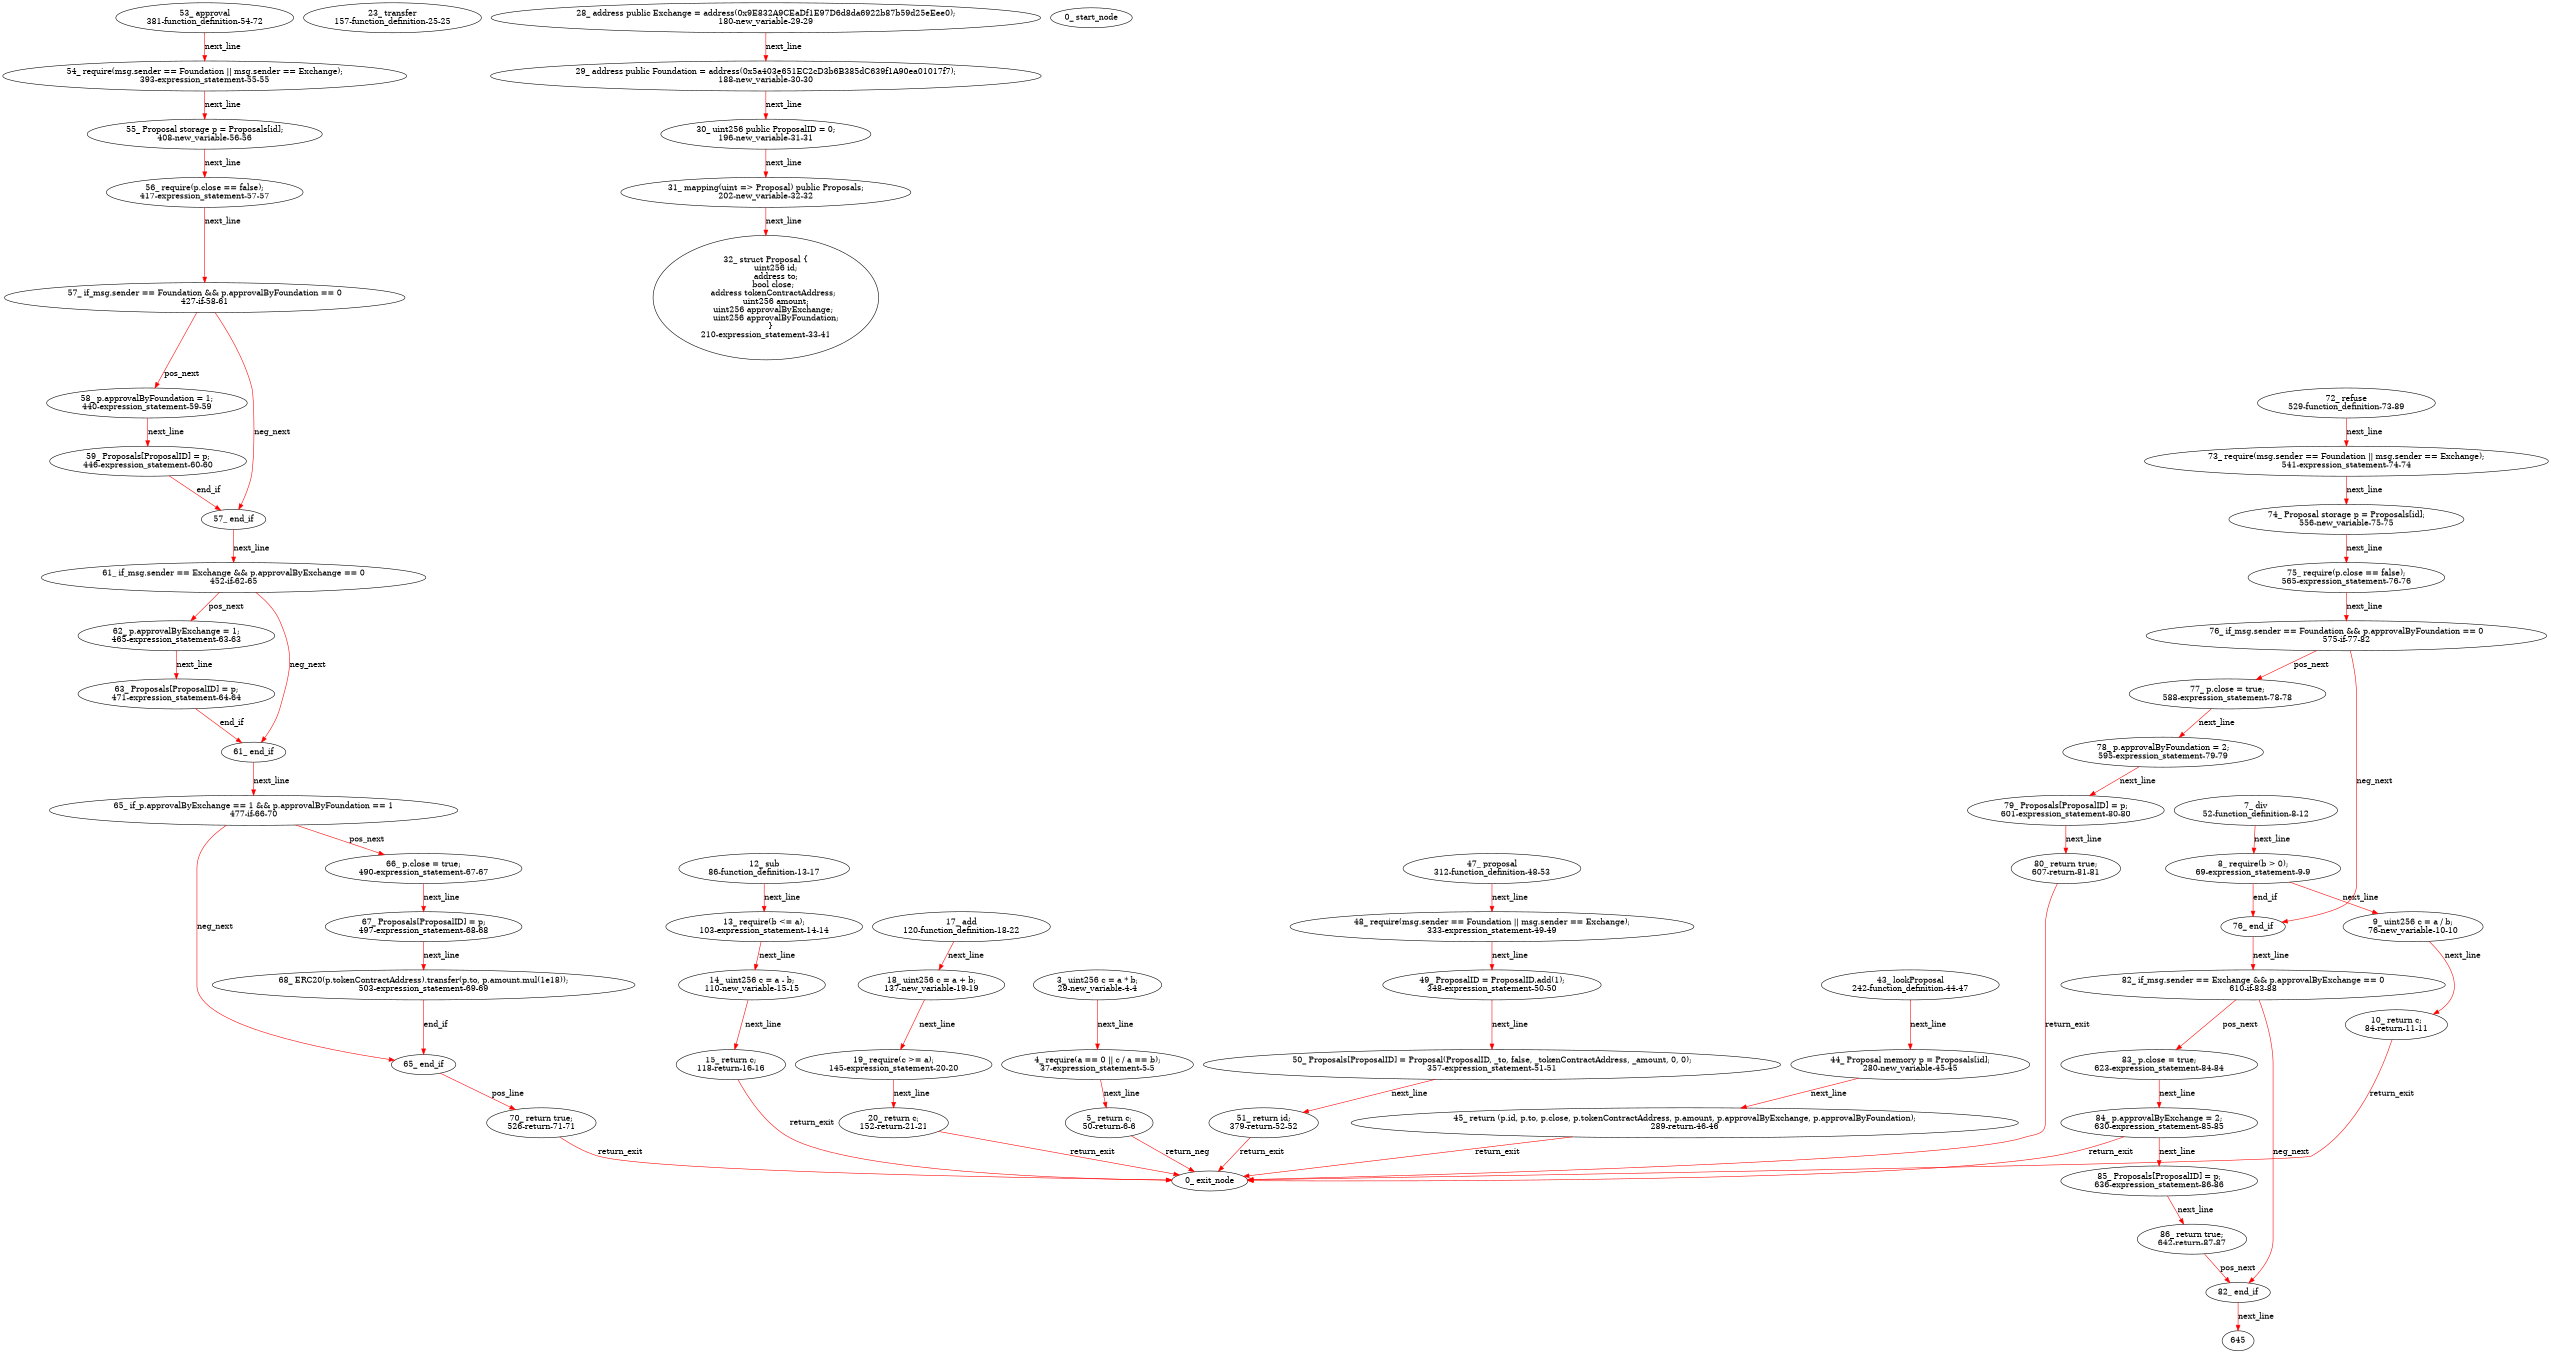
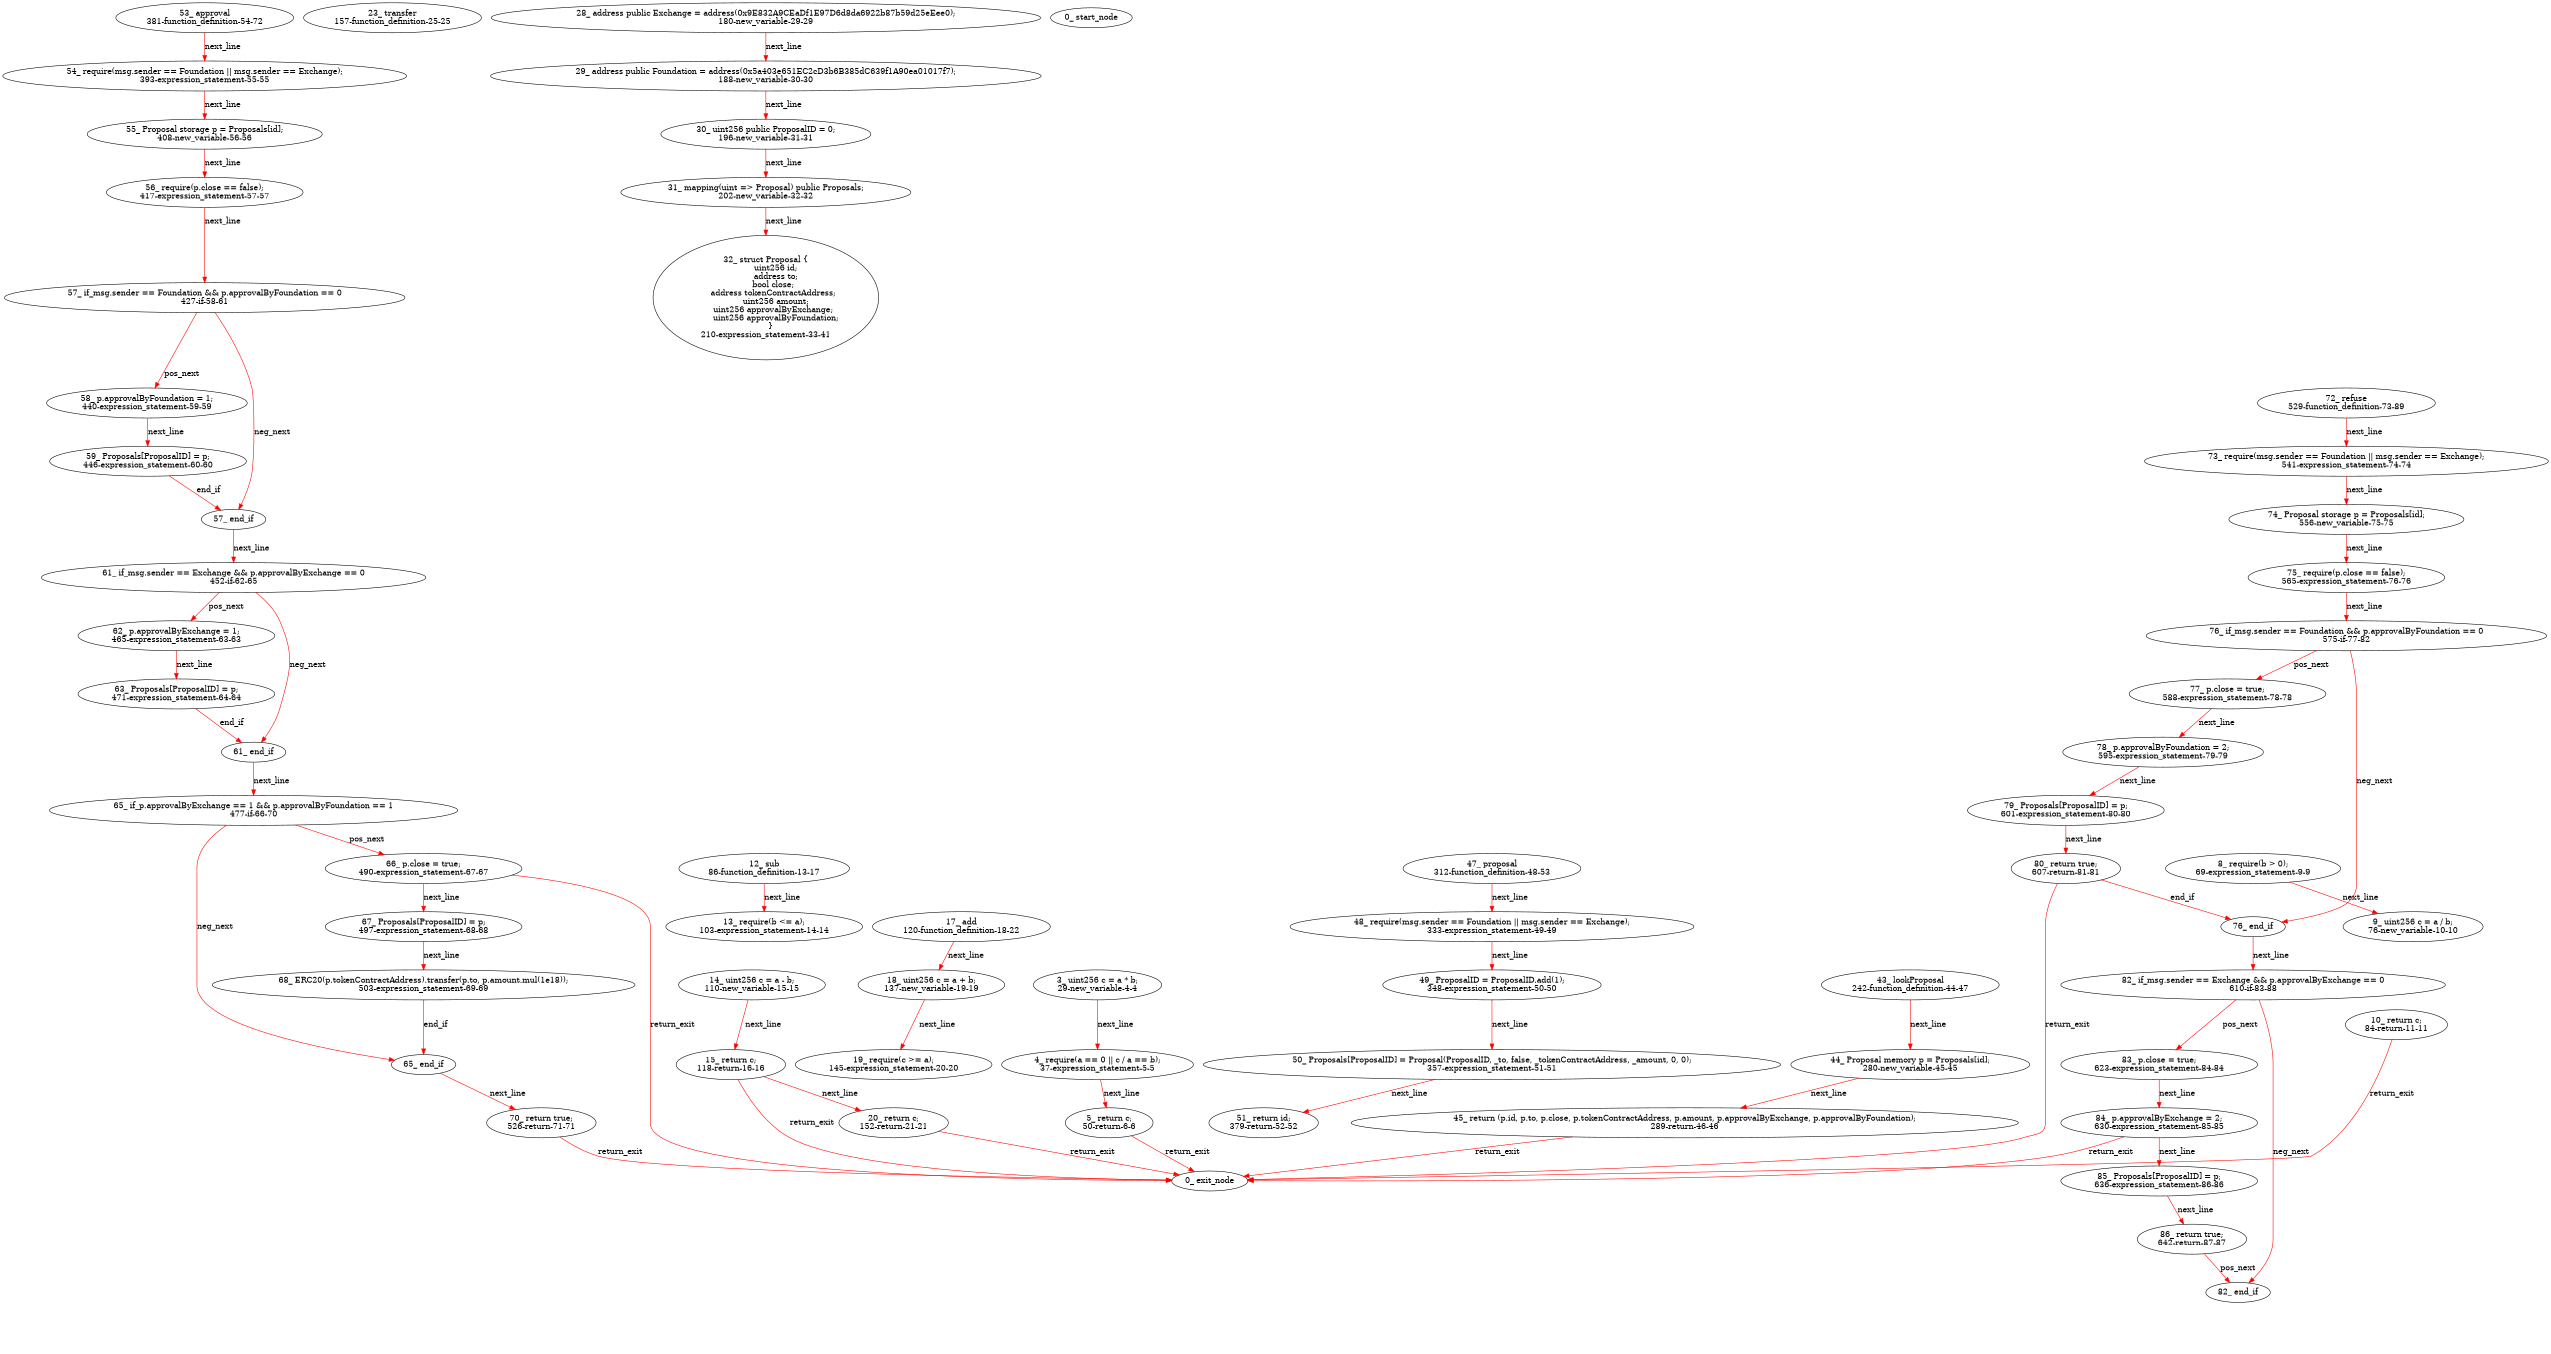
(2256, 810) -> none
(2253, 897) -> (2163, 899)
(759, 953) -> none
(2453, 976) -> none
(894, 1091) -> (810, 1093)
(508, 1094) -> (508, 1094)
(1188, 1152) -> (1188, 1152)
(1236, 1152) -> (728, 1156)
(2238, 1341) -> none
